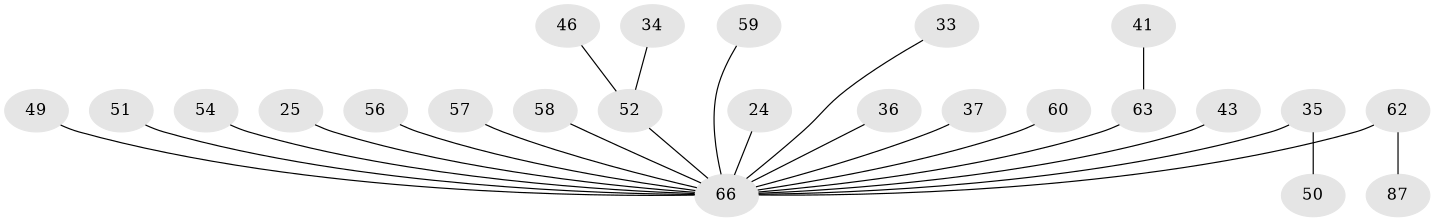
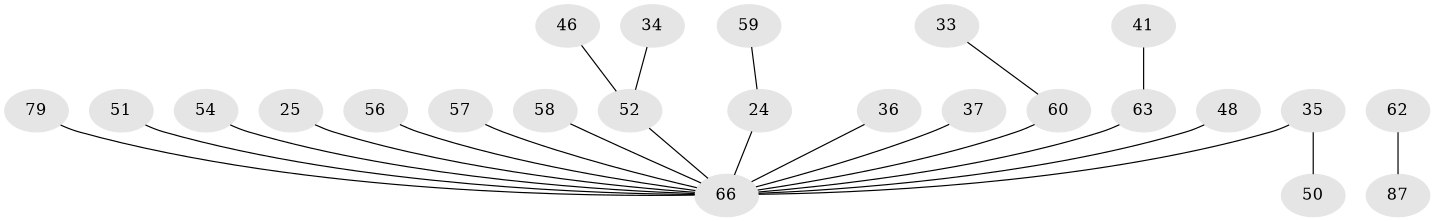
(830, 104) -> (1003, 68)
(715, 108) -> (754, 68)
(37, 111) -> (37, 111)
(1228, 111) -> (1228, 111)
(1069, 181) -> none
